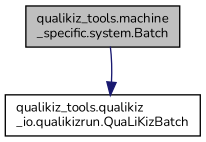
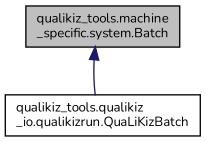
(112, 64) -> (94, 78)
